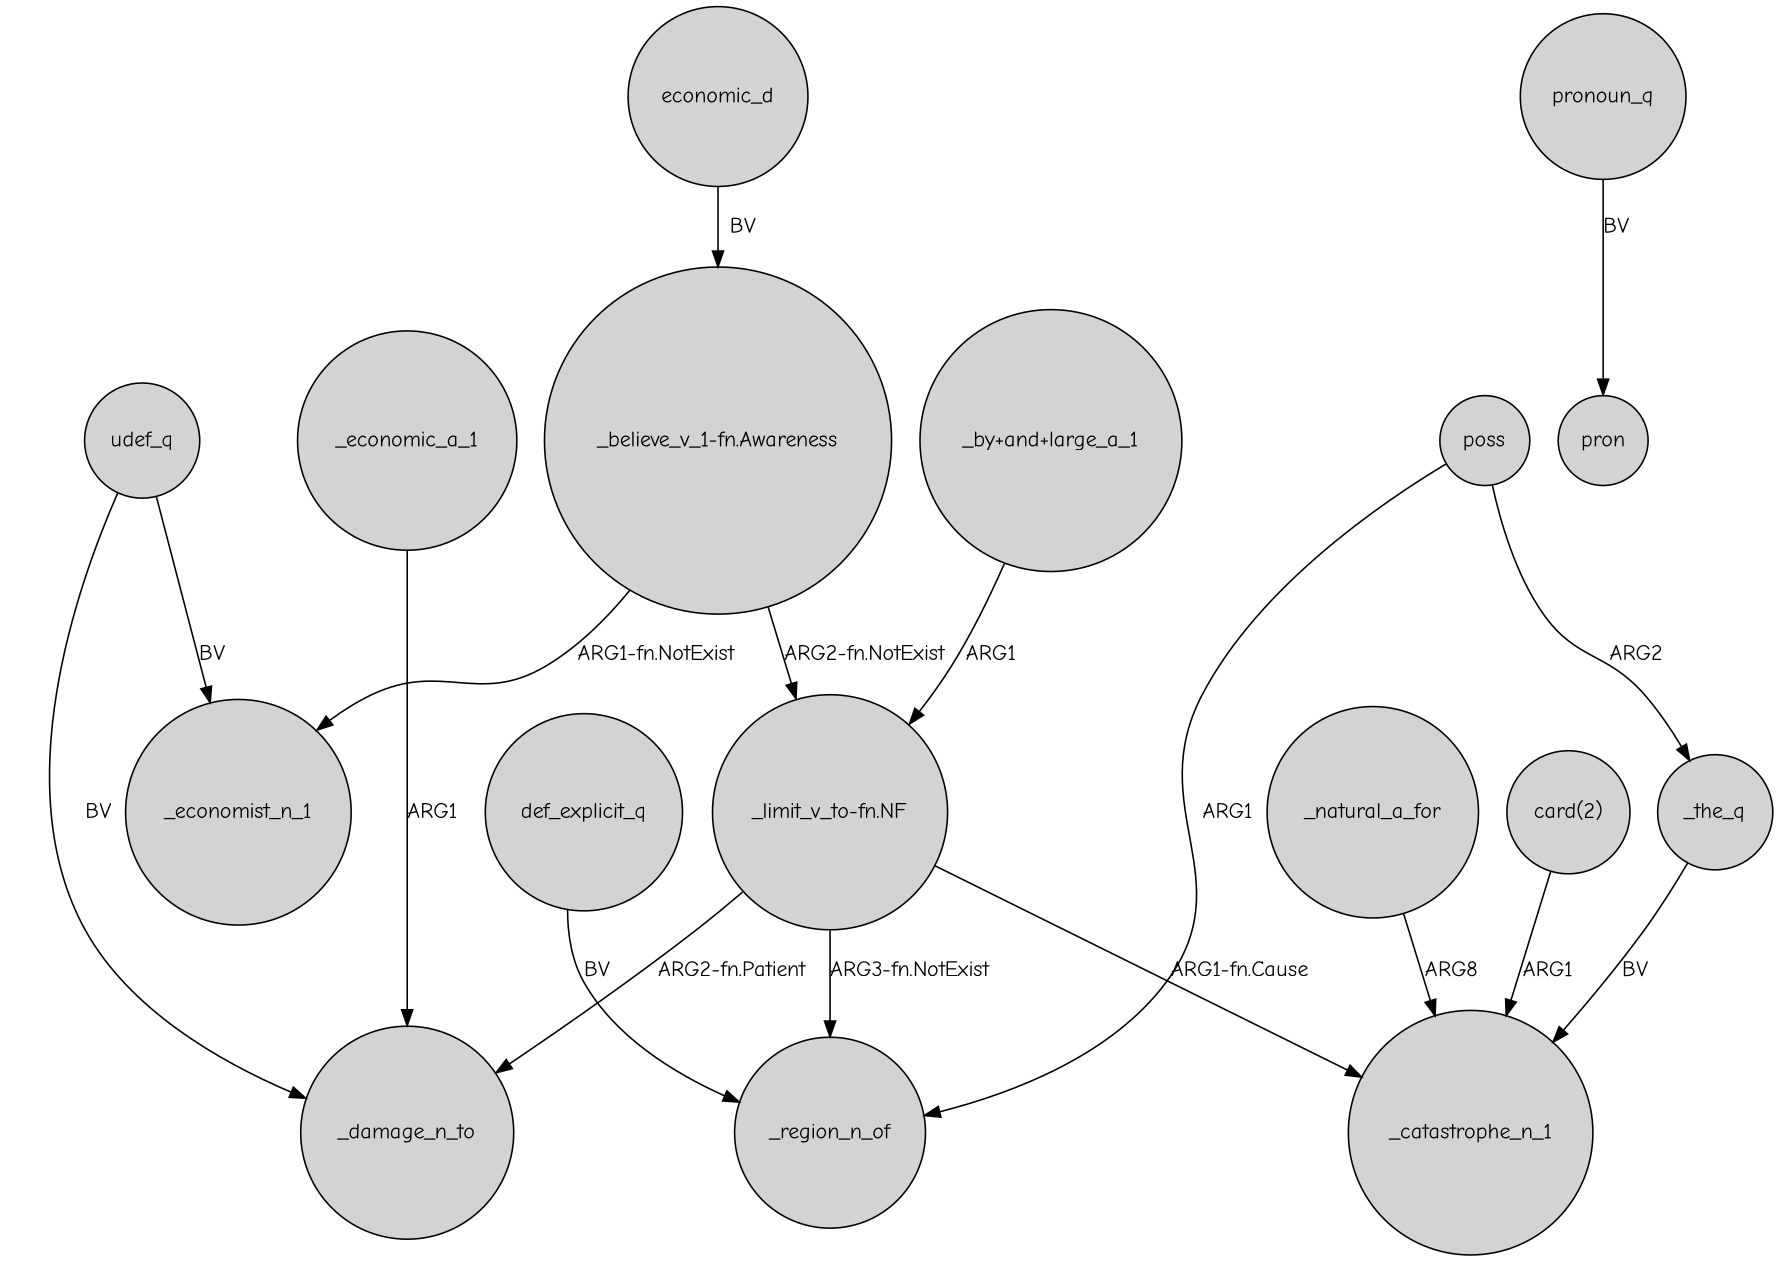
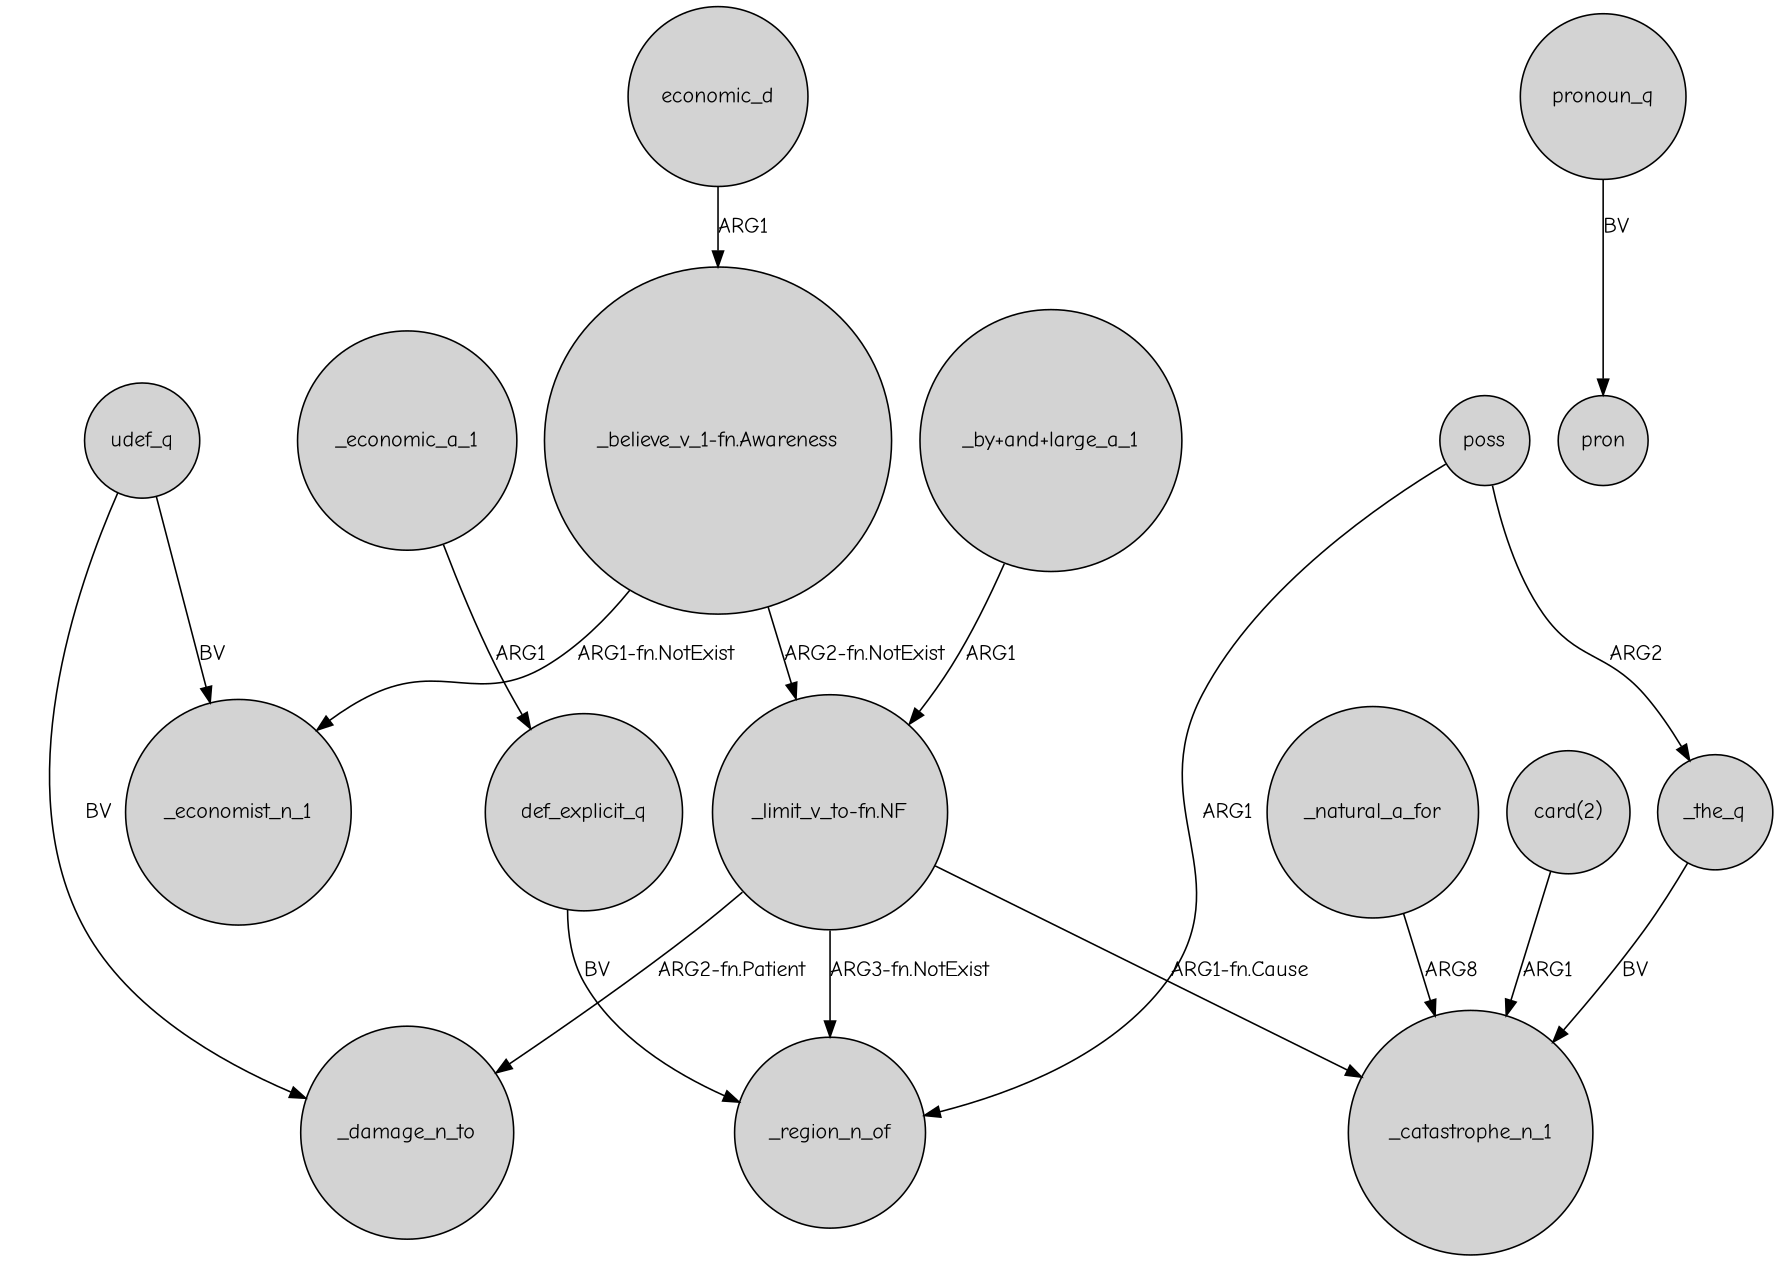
(743, 227) -> (743, 227)
(407, 780) -> (479, 631)
